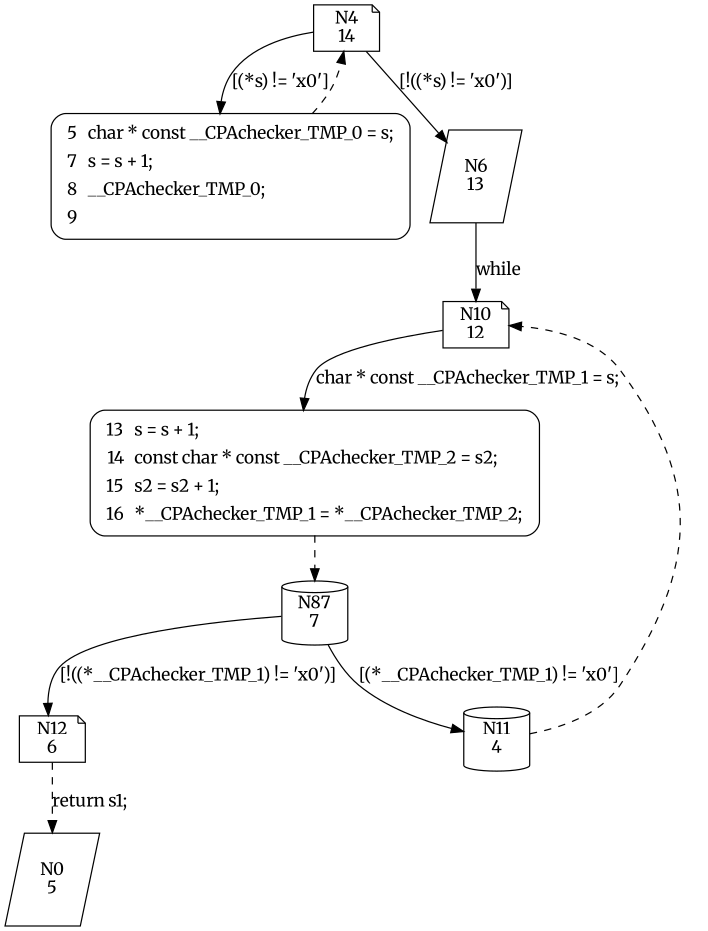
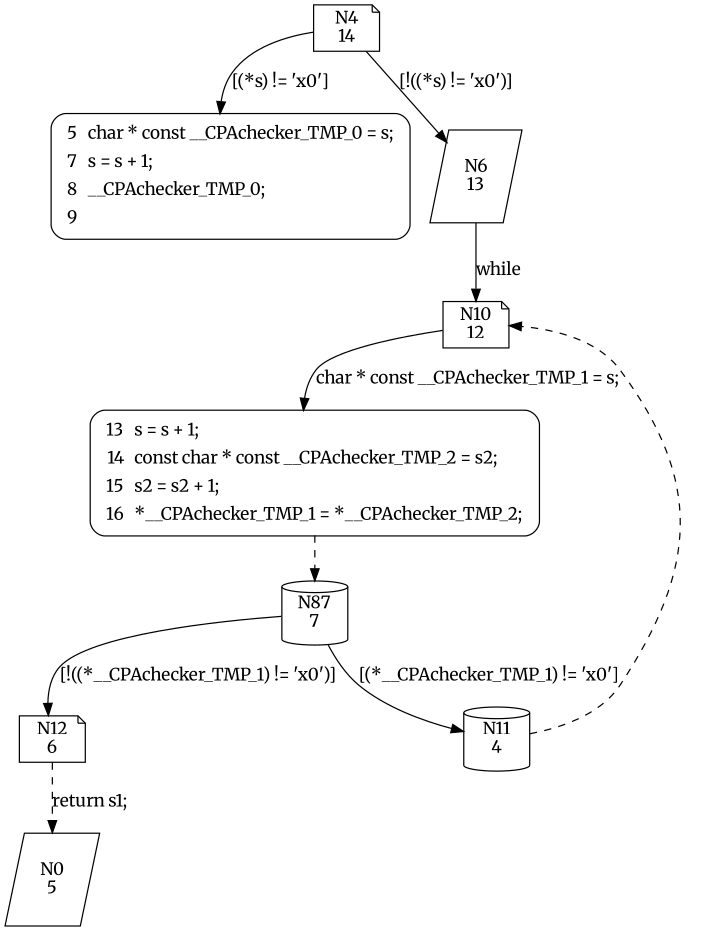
(330, 91) -> none
